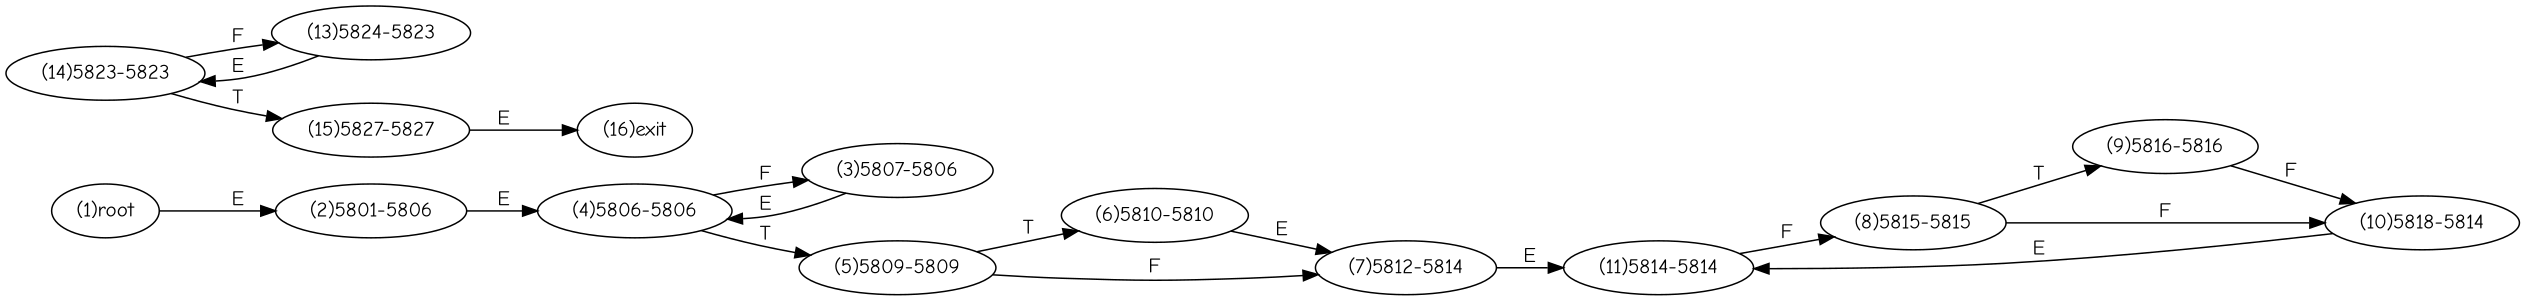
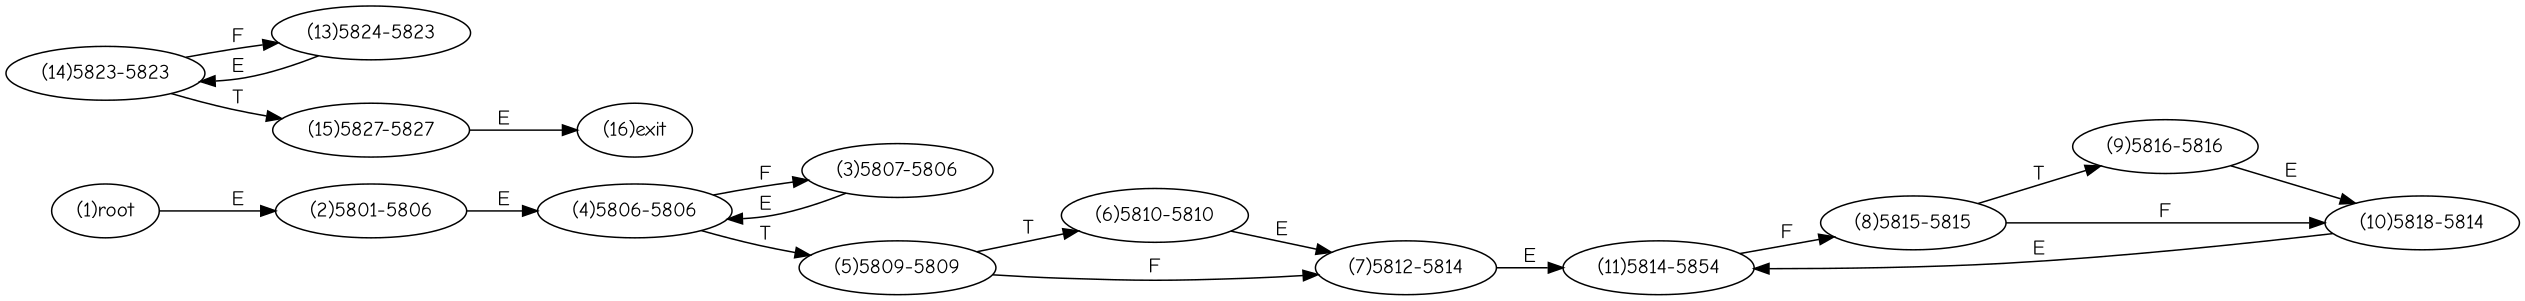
(2291, 171) -> (2291, 171)
(1659, 268) -> (1659, 268)
